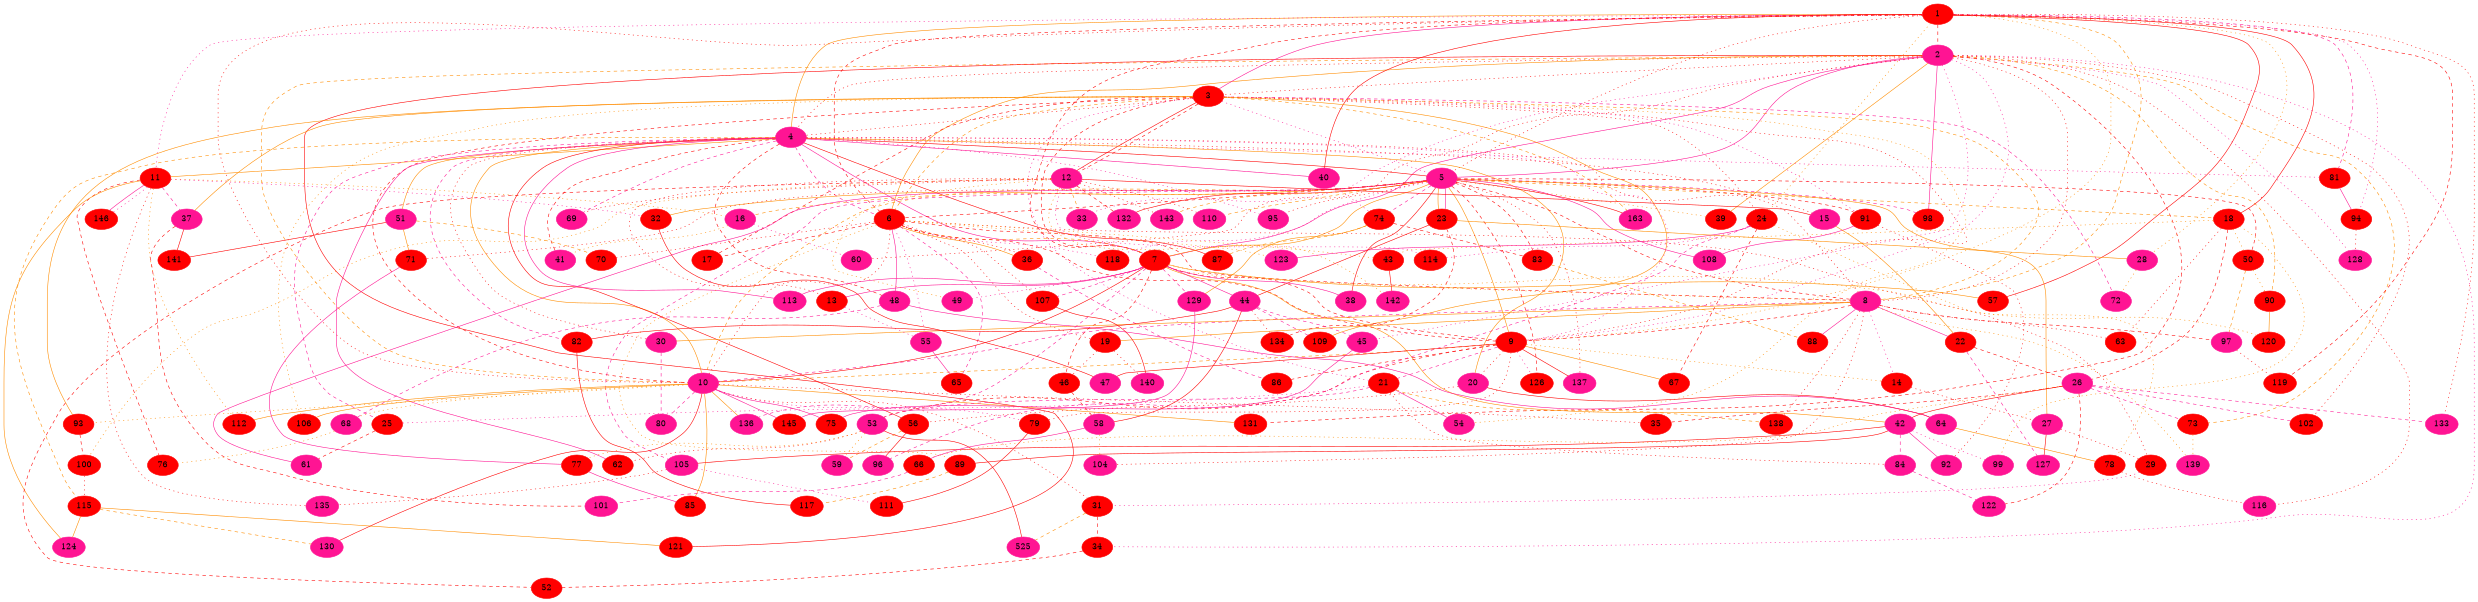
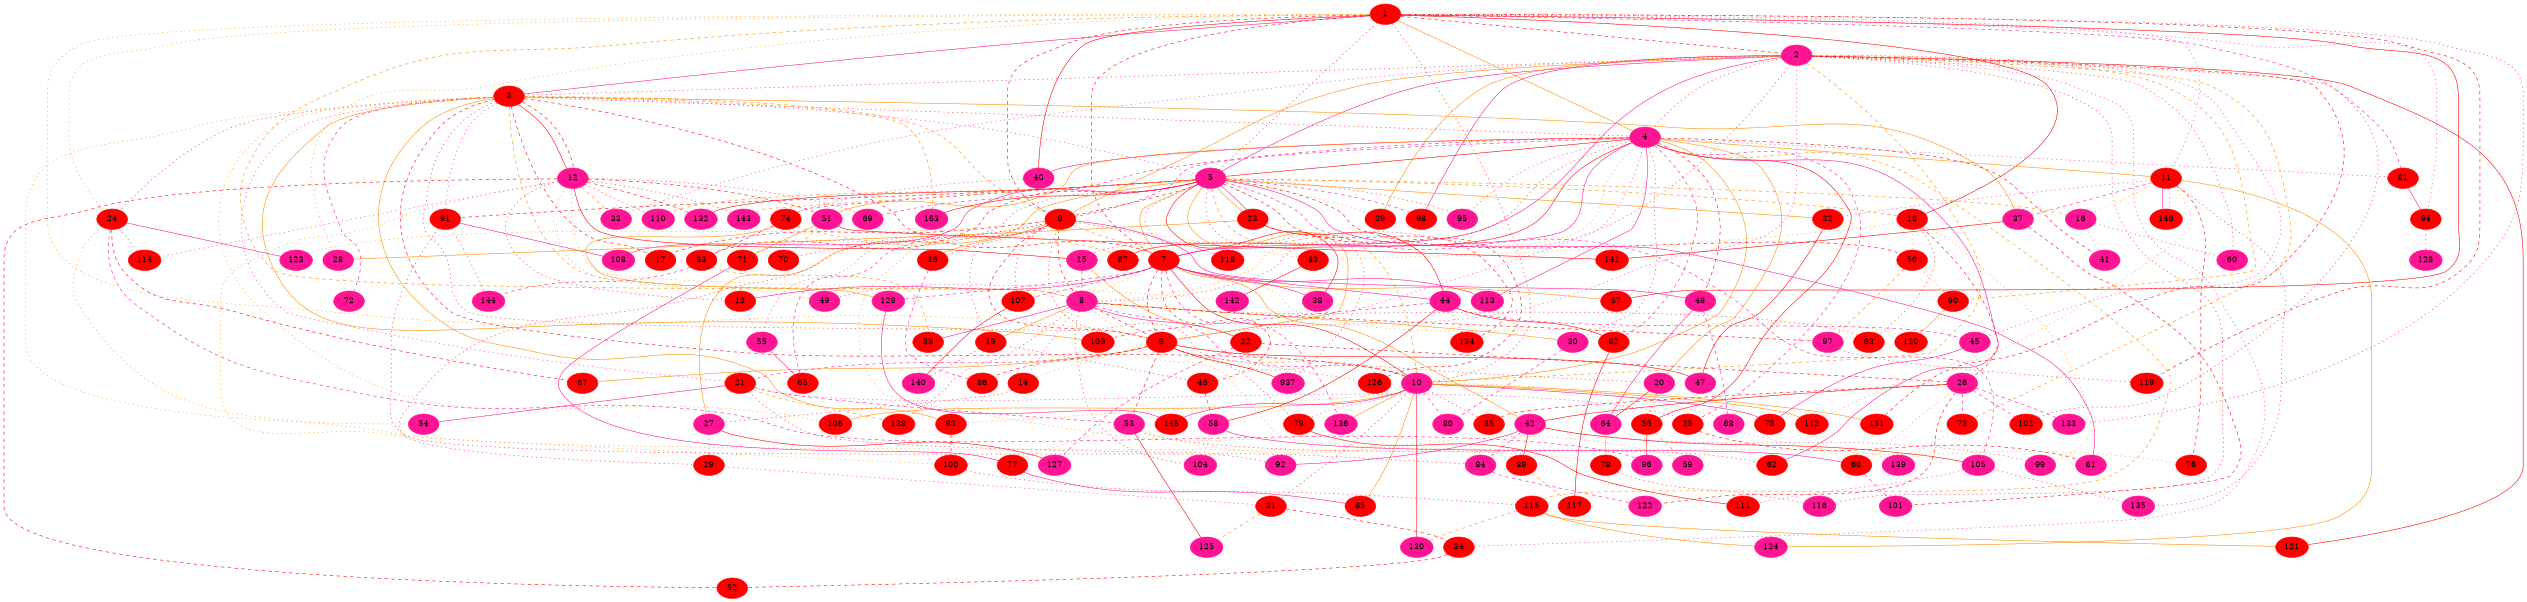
(2177, 97) -> none
(1358, 146) -> (1257, 265)
none -> (691, 187)
(1648, 257) -> (1082, 276)
none -> (489, 301)
(1580, 383) -> (1288, 383)
(1023, 547) -> (1207, 547)
